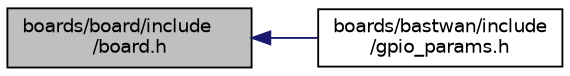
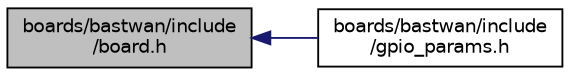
(130, 38) -> (130, 38)
